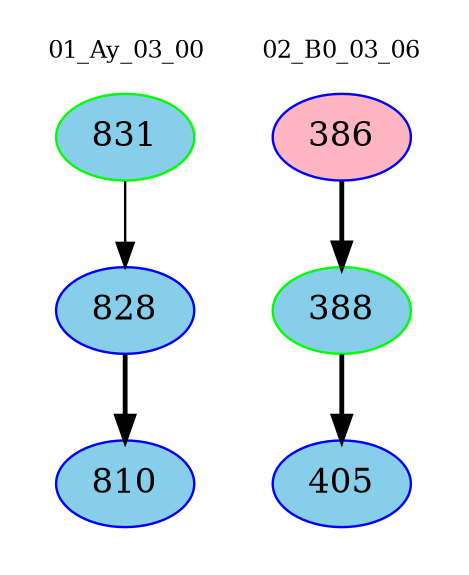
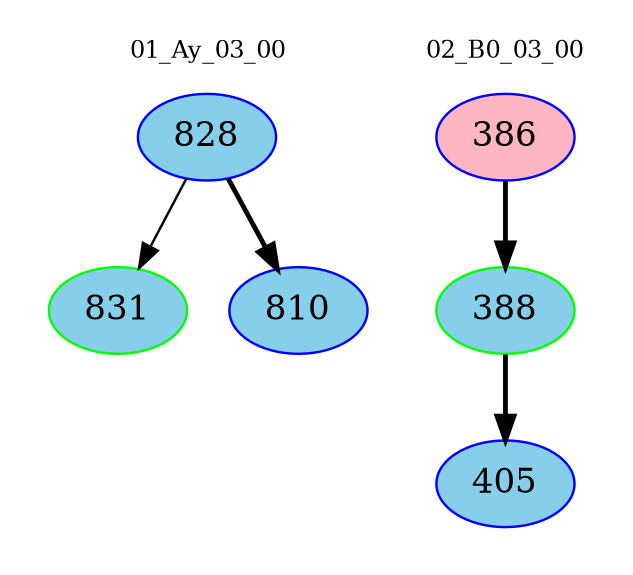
(342, 52) -> (505, 52)
(125, 212) -> (168, 213)
